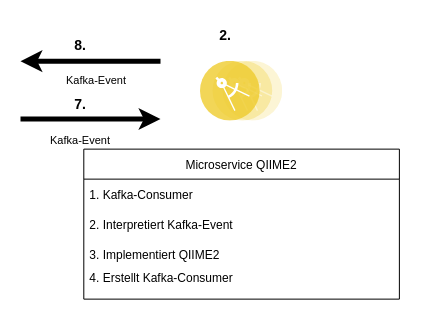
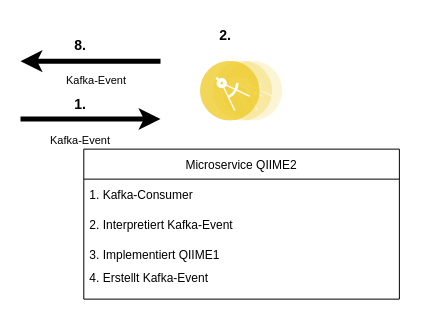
(81, 105) -> (81, 105)
(159, 255) -> (159, 255)
(169, 278) -> (159, 278)
